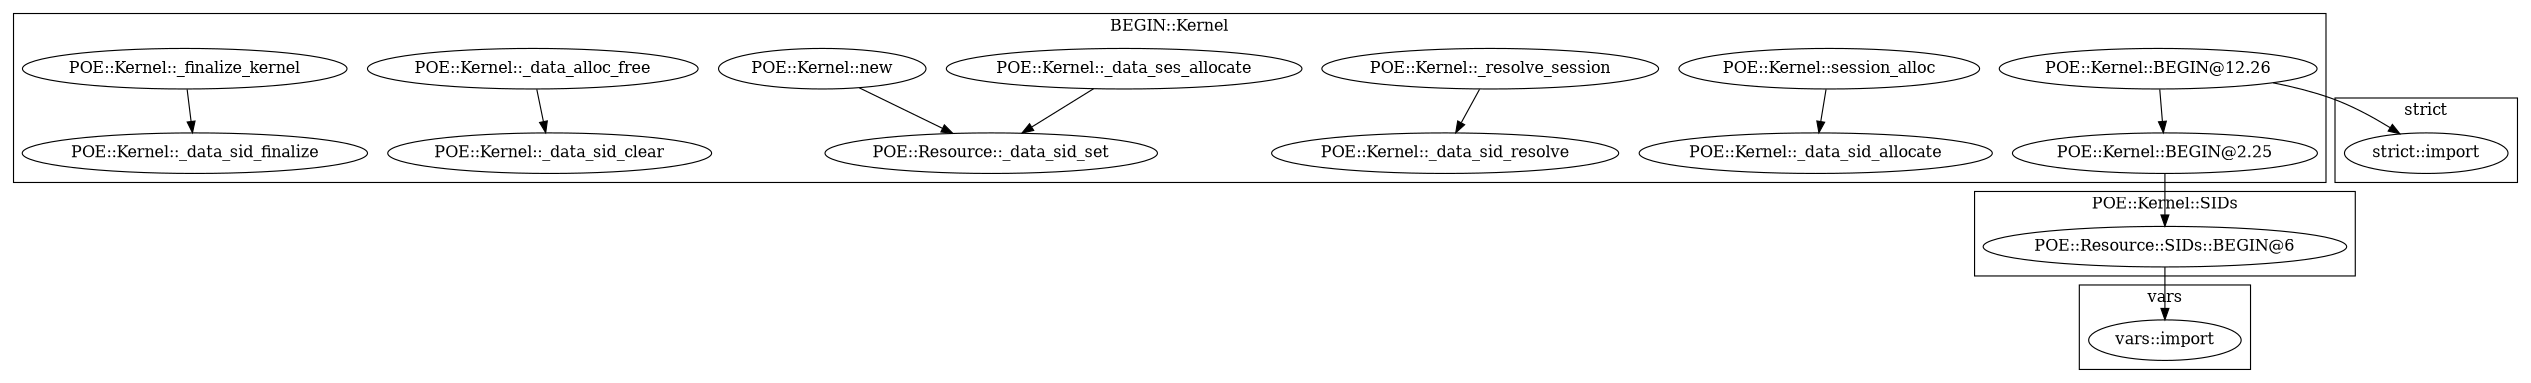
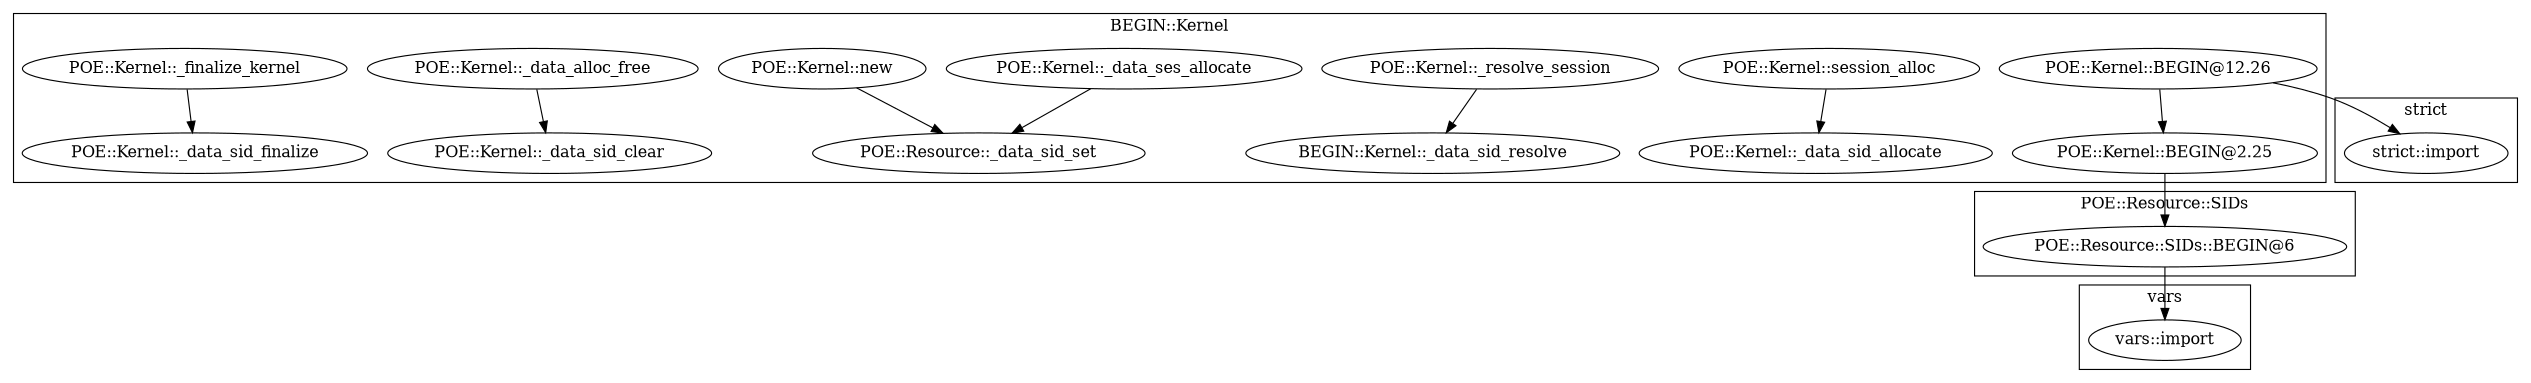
(1445, 153) -> (1433, 153)
(2165, 204) -> (2165, 204)
